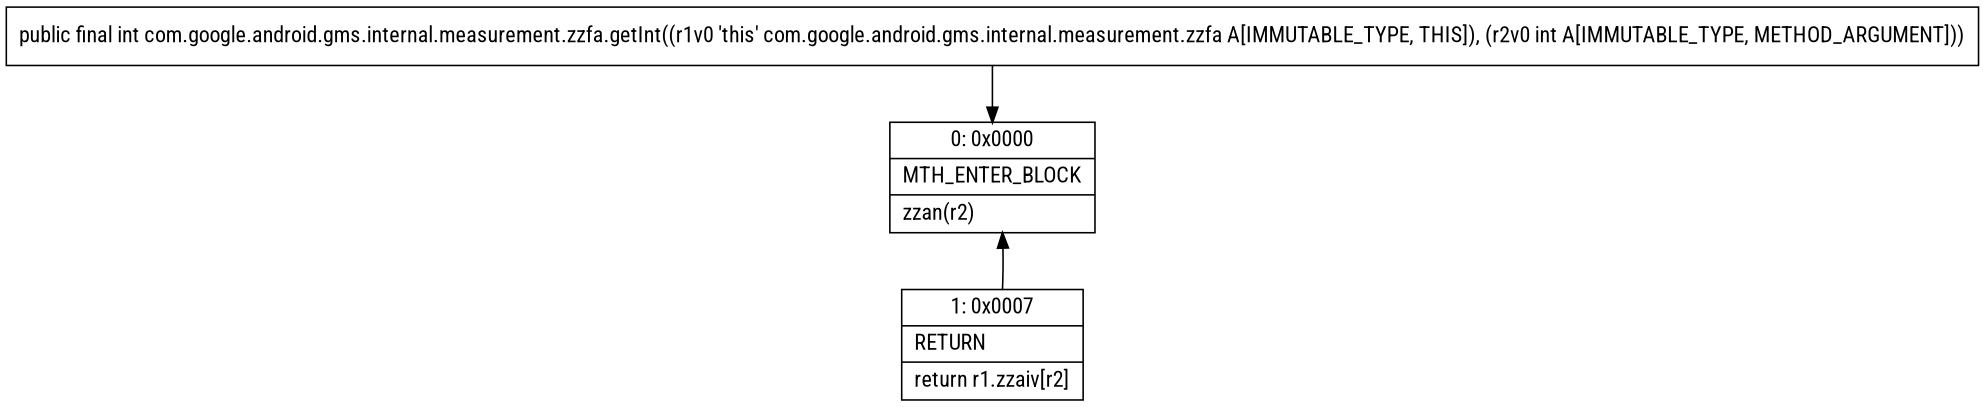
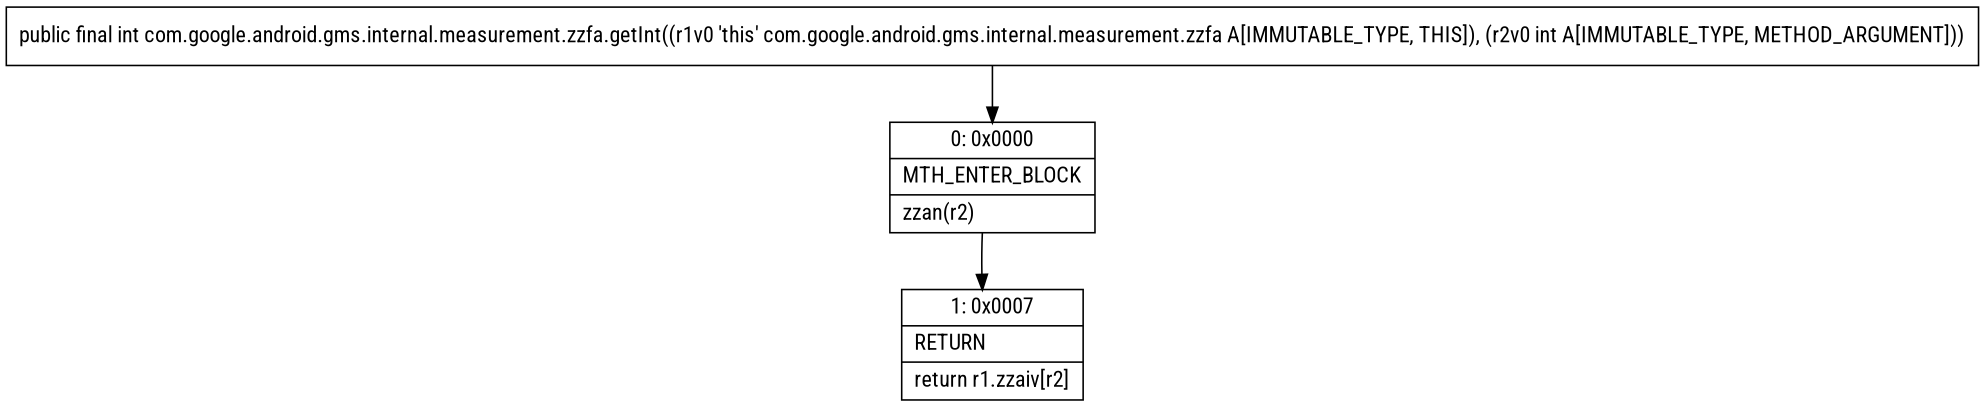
(1003, 269) -> (982, 253)
